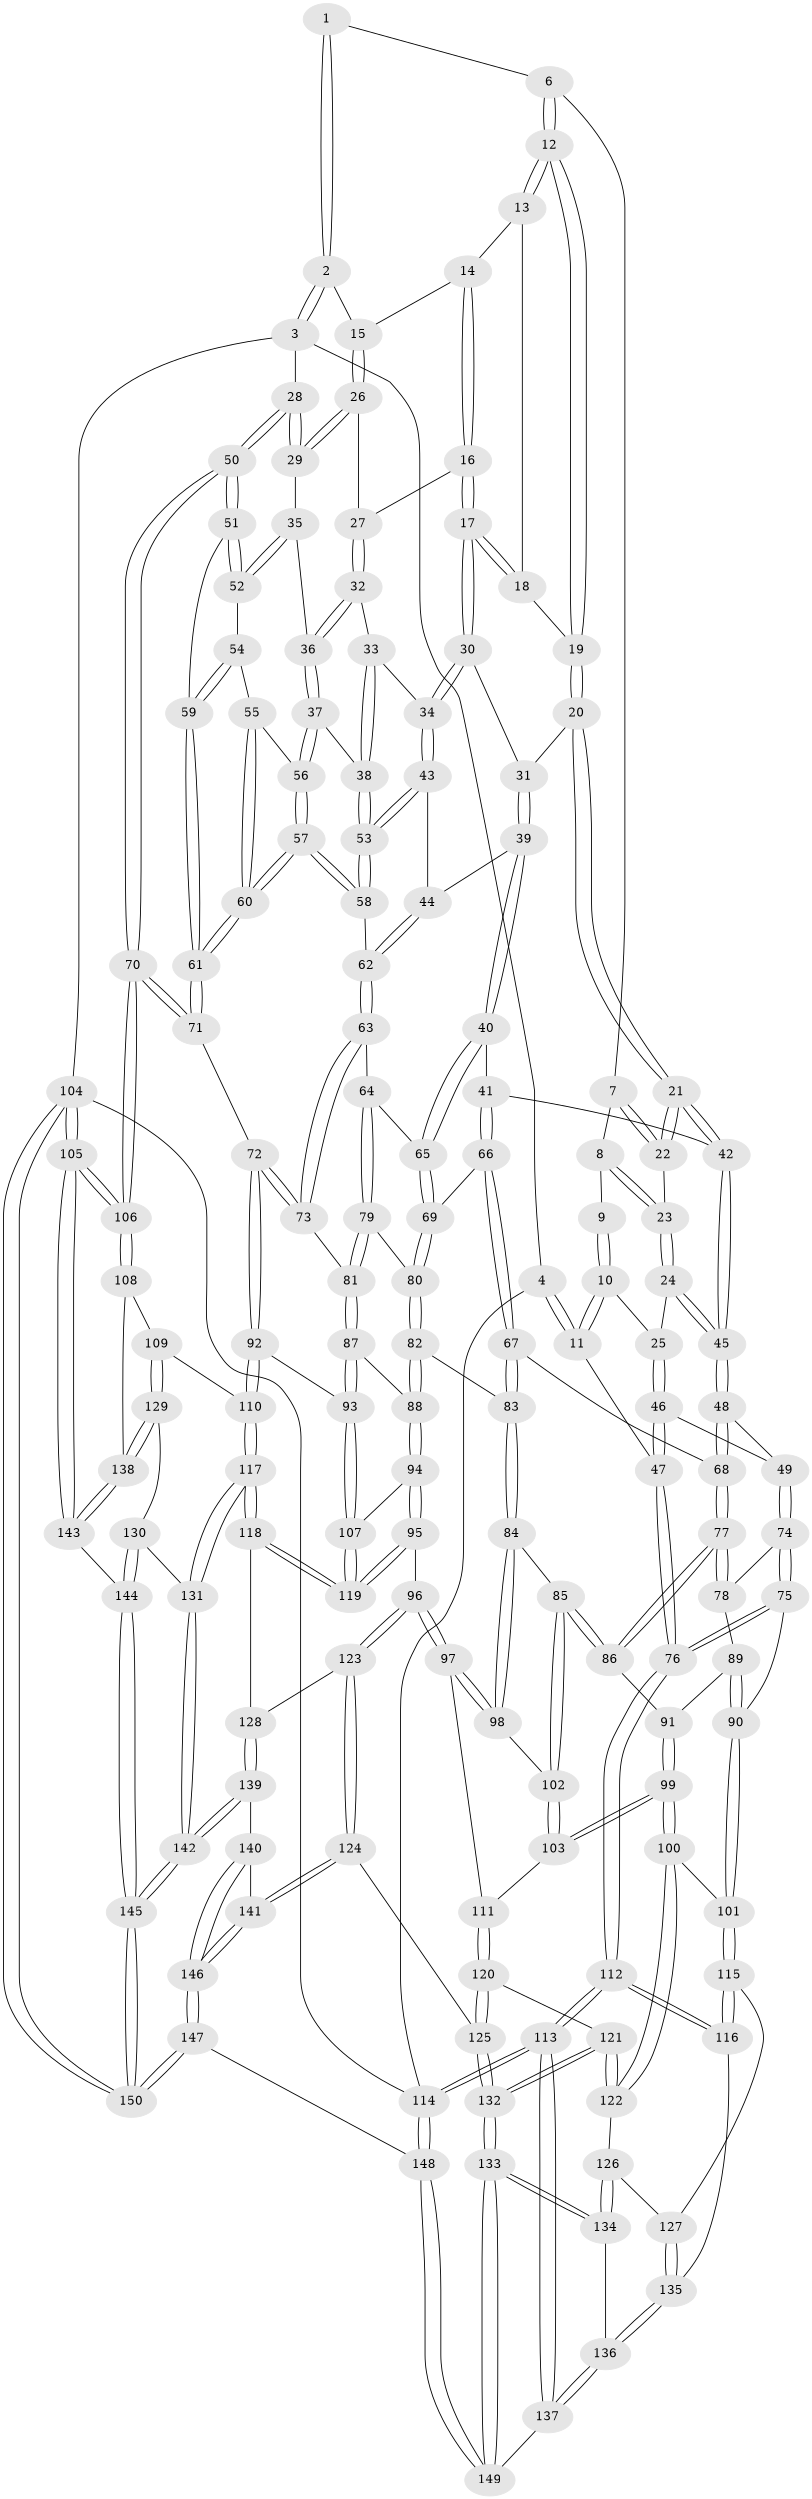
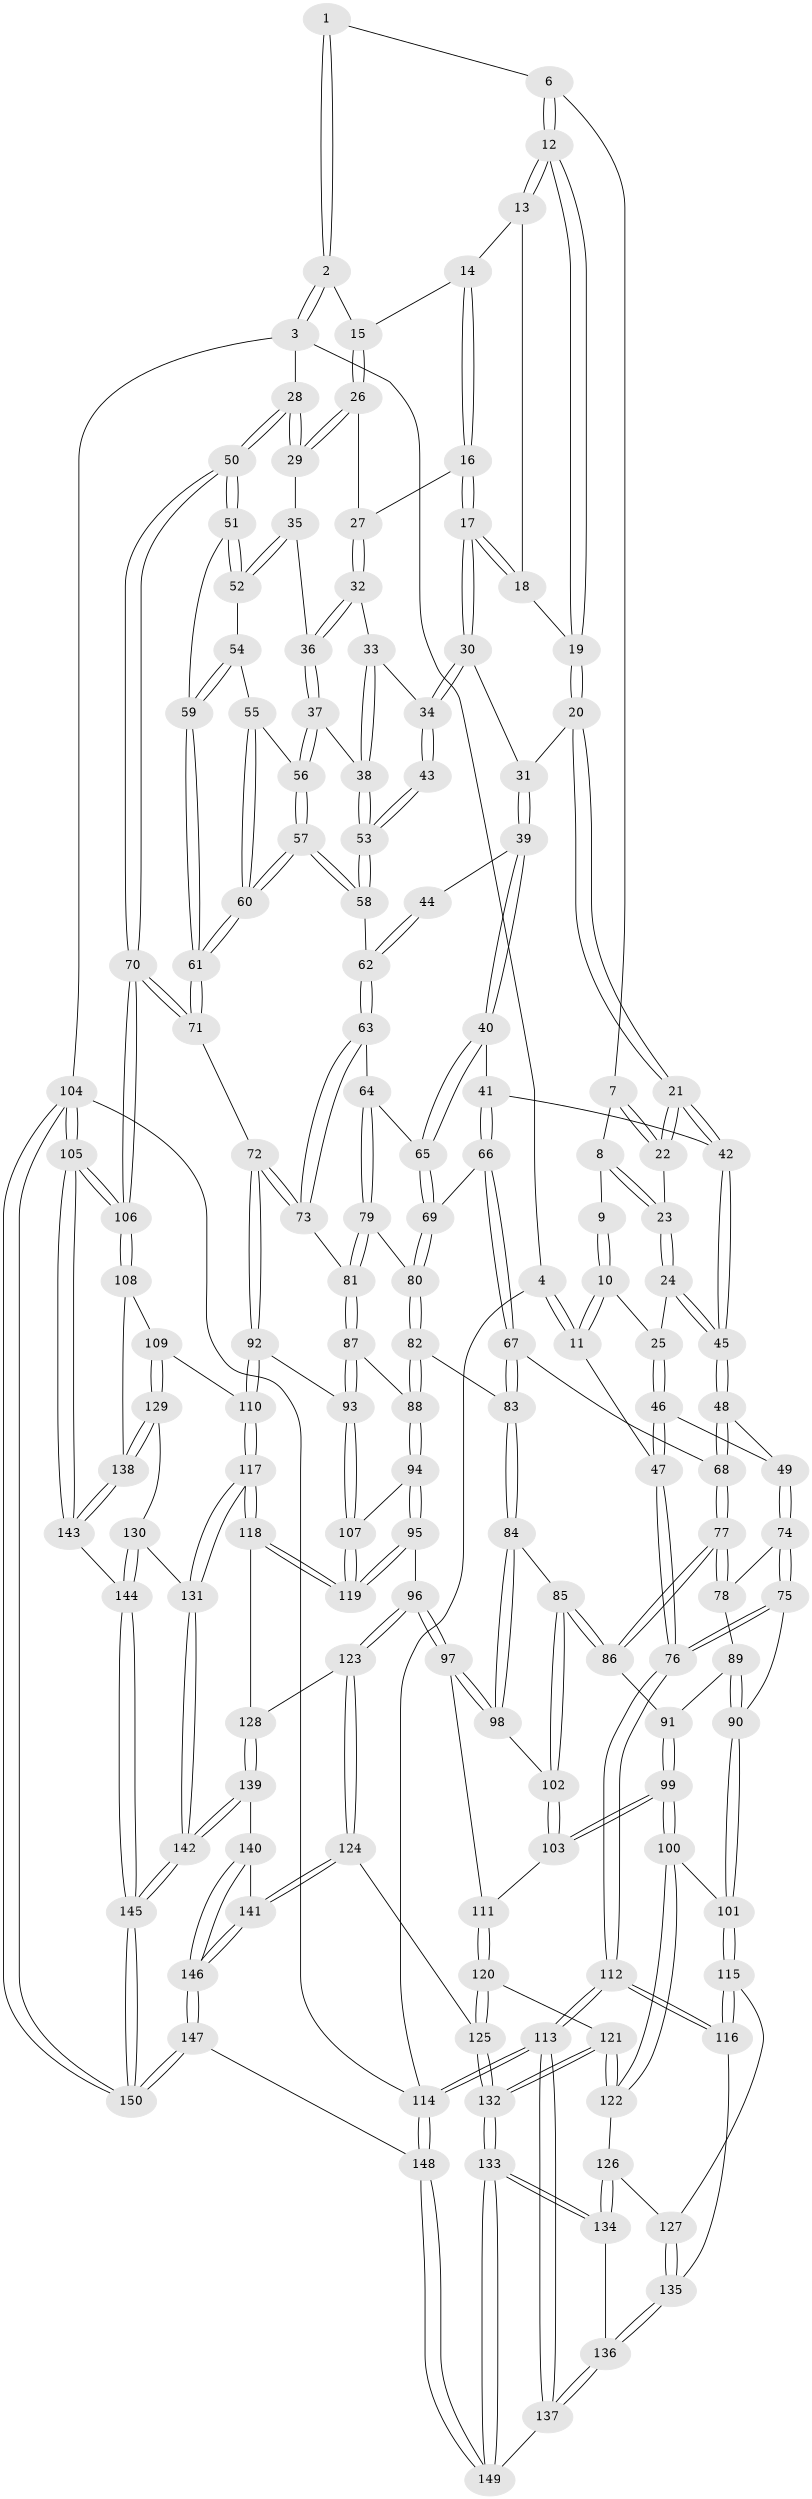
(428, 840) -> none
